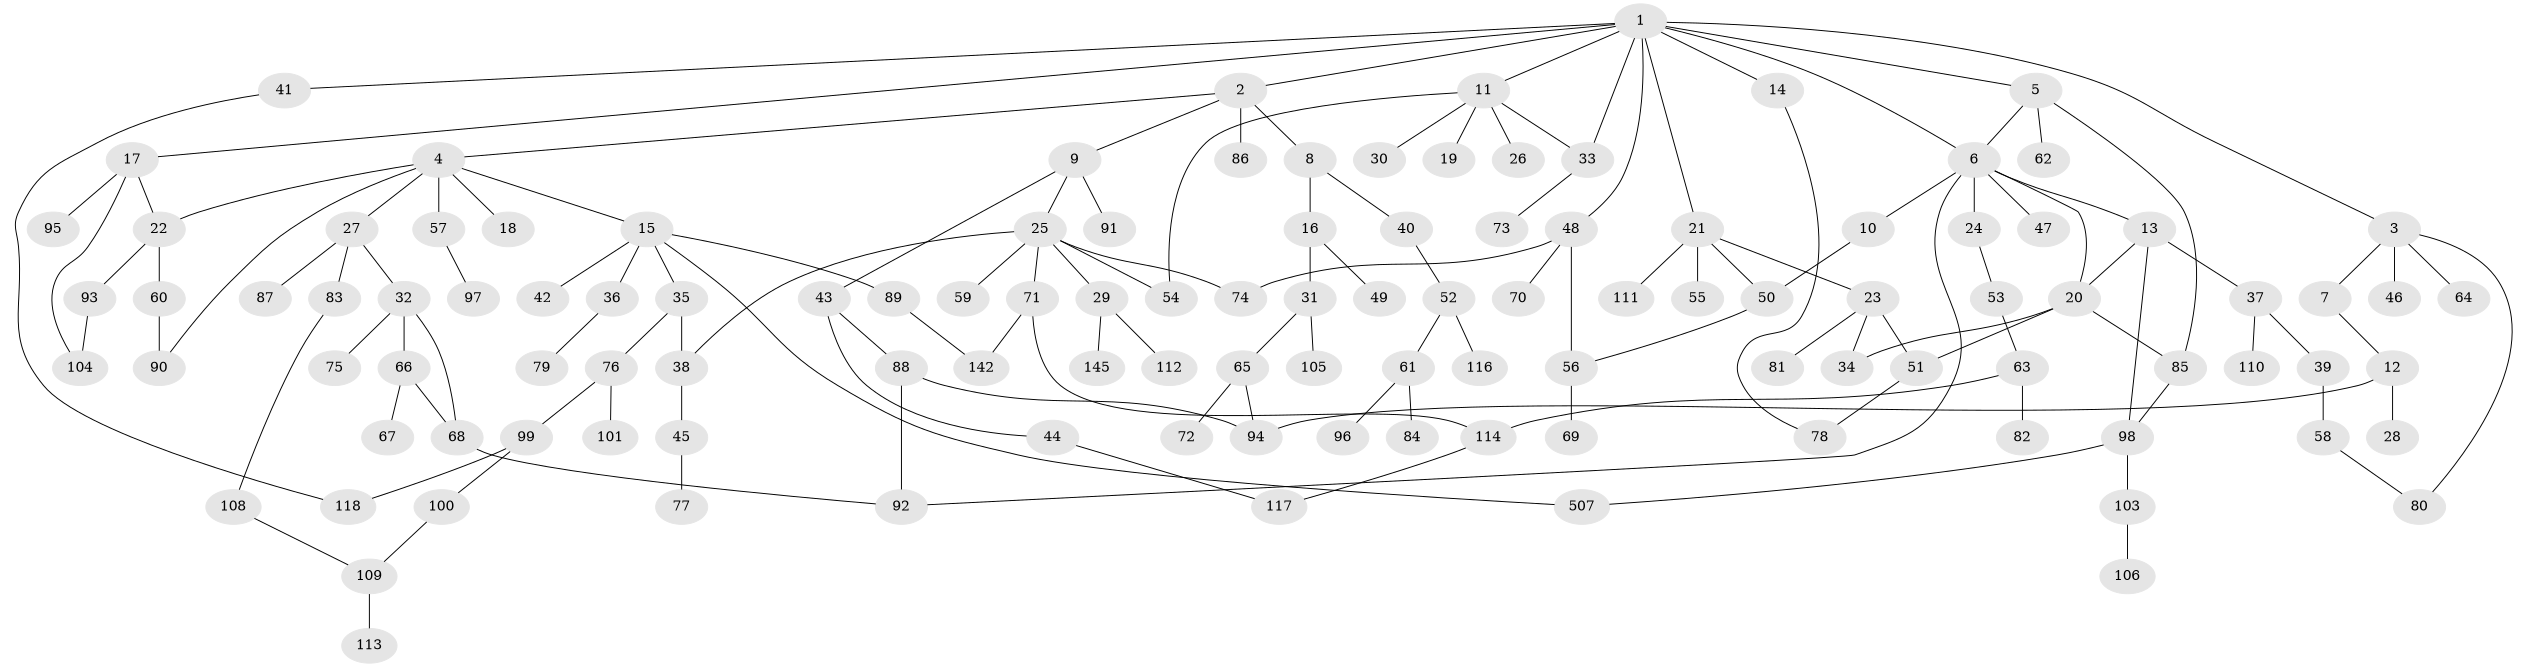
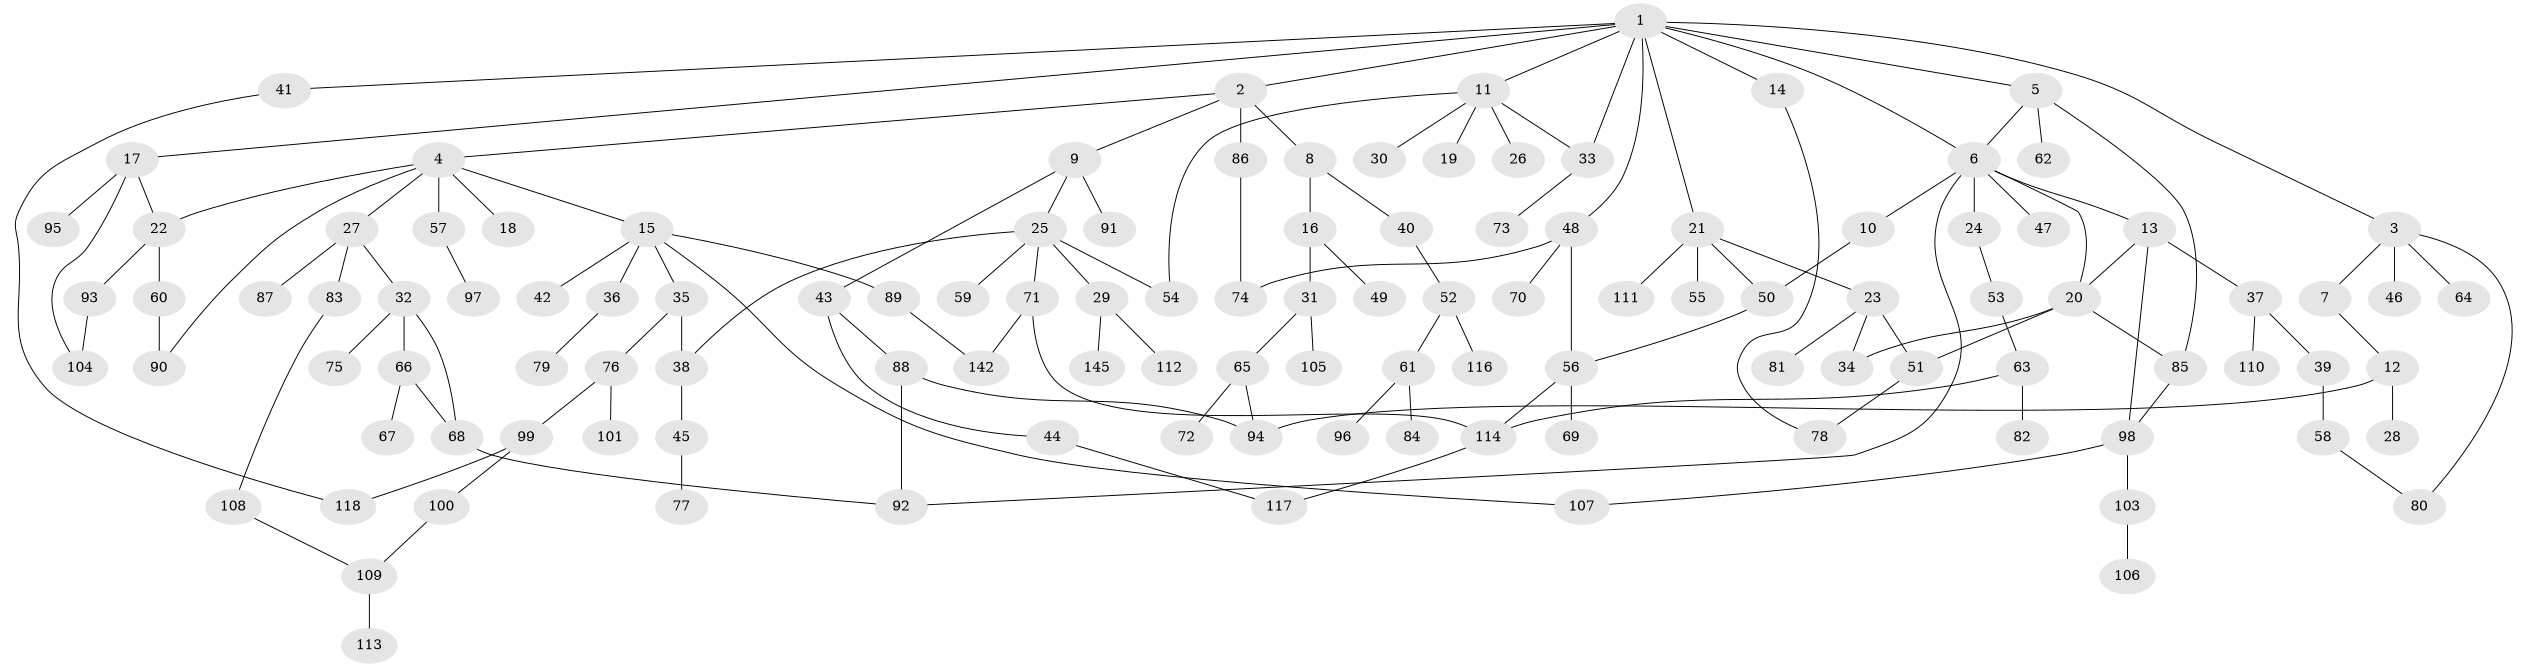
(1141, 264) -> (1241, 229)
none -> (1534, 400)
(1582, 507) -> (1582, 507)
